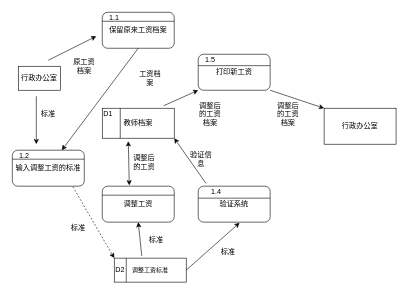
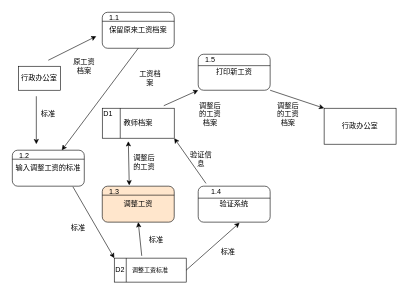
none -> (114, 192)
(138, 204) -> (138, 204)
(92, 220) -> (92, 220)
